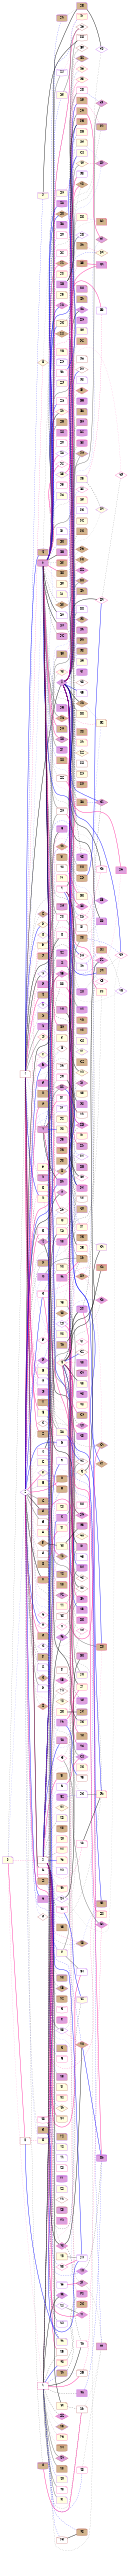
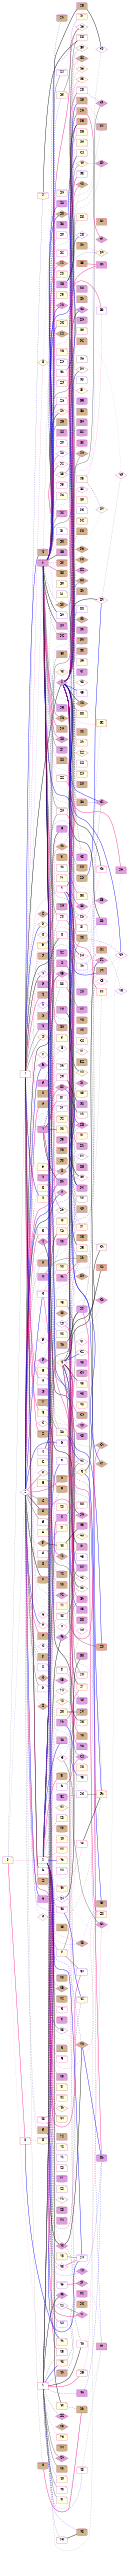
(82, 391) -> (82, 391)
none -> (62, 514)
(82, 1062) -> (82, 1062)
none -> (68, 1199)
(96, 2227) -> (96, 2227)
(82, 2410) -> (82, 2410)
